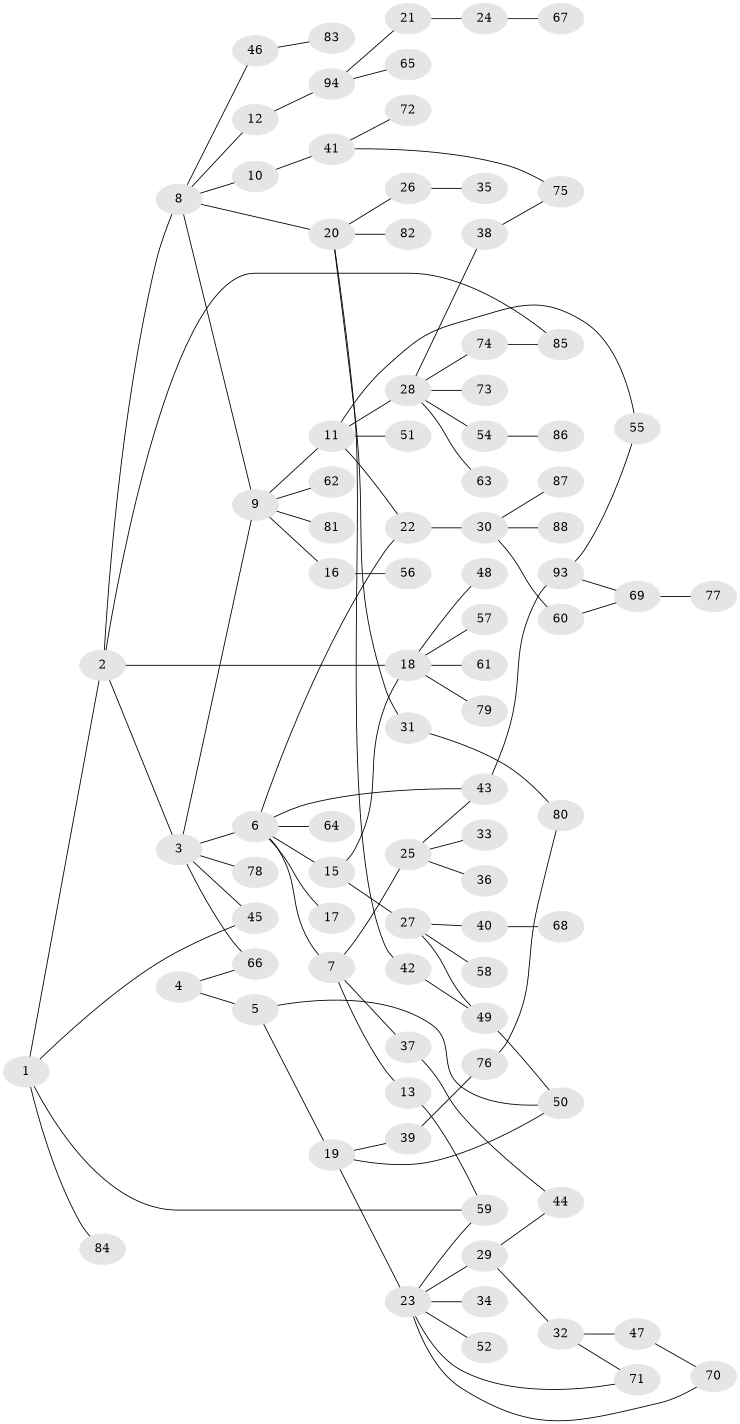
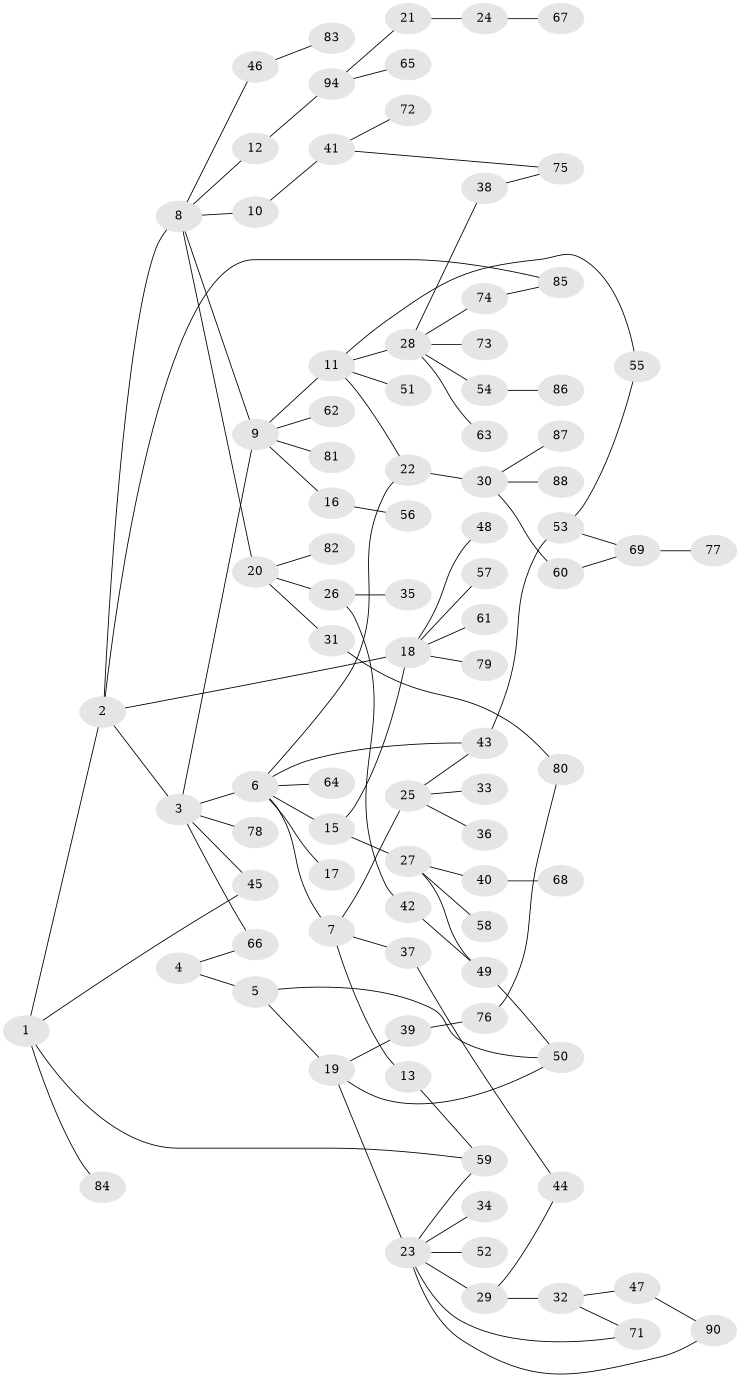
(561, 574) -> (561, 528)
(356, 623) -> (369, 758)
(714, 1376) -> (714, 1331)
